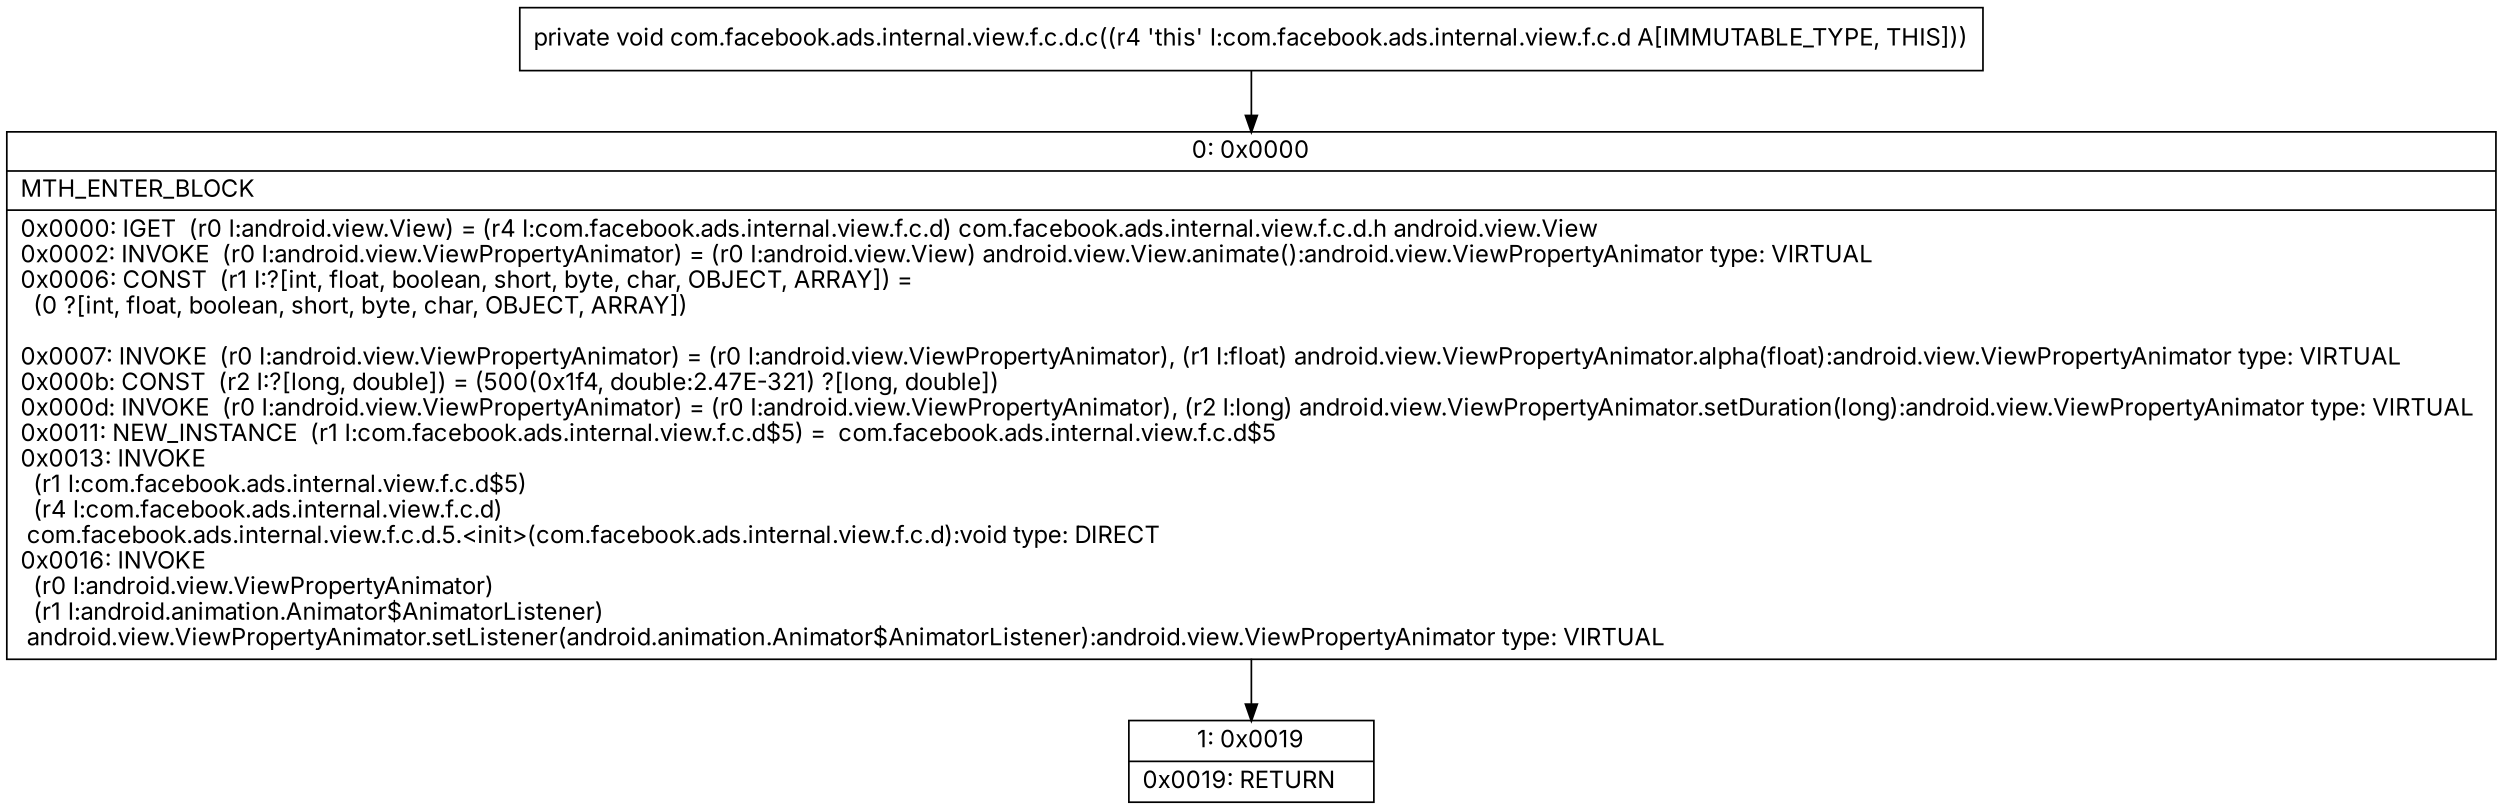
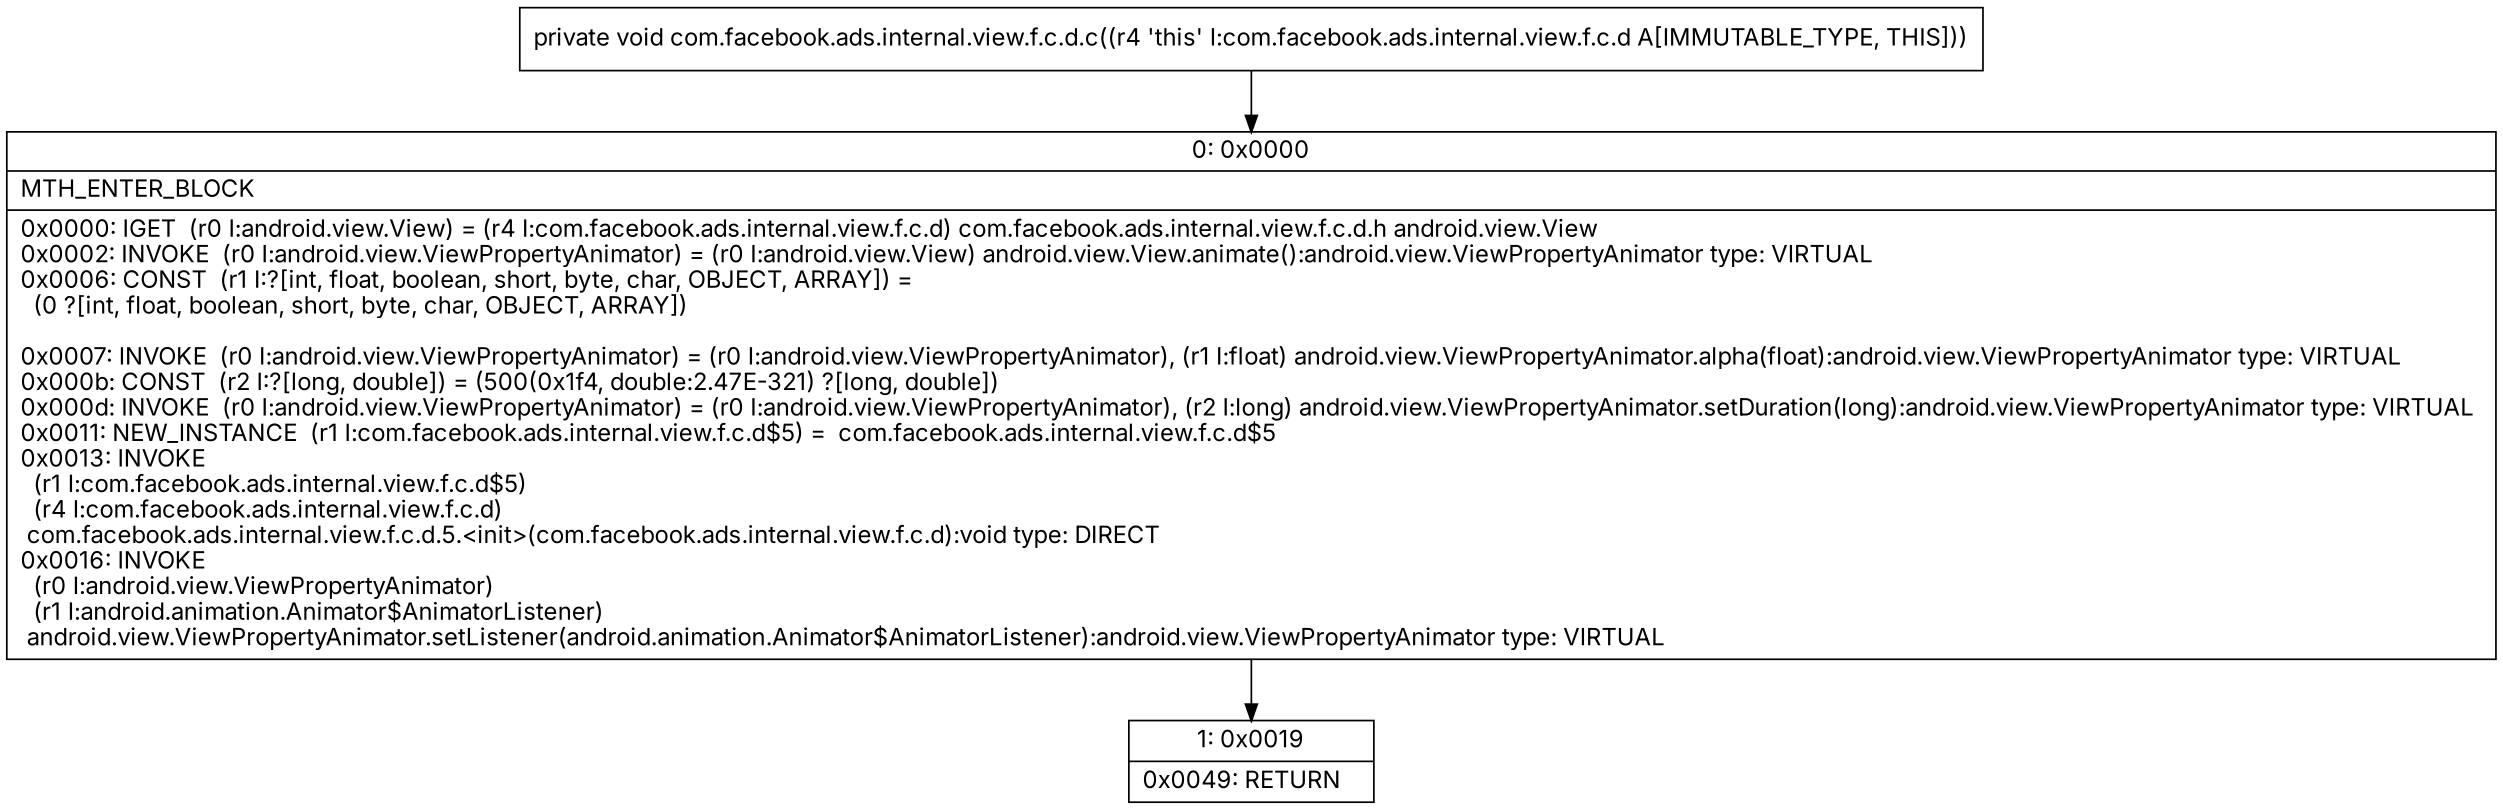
(1249, 781) -> (1251, 781)
